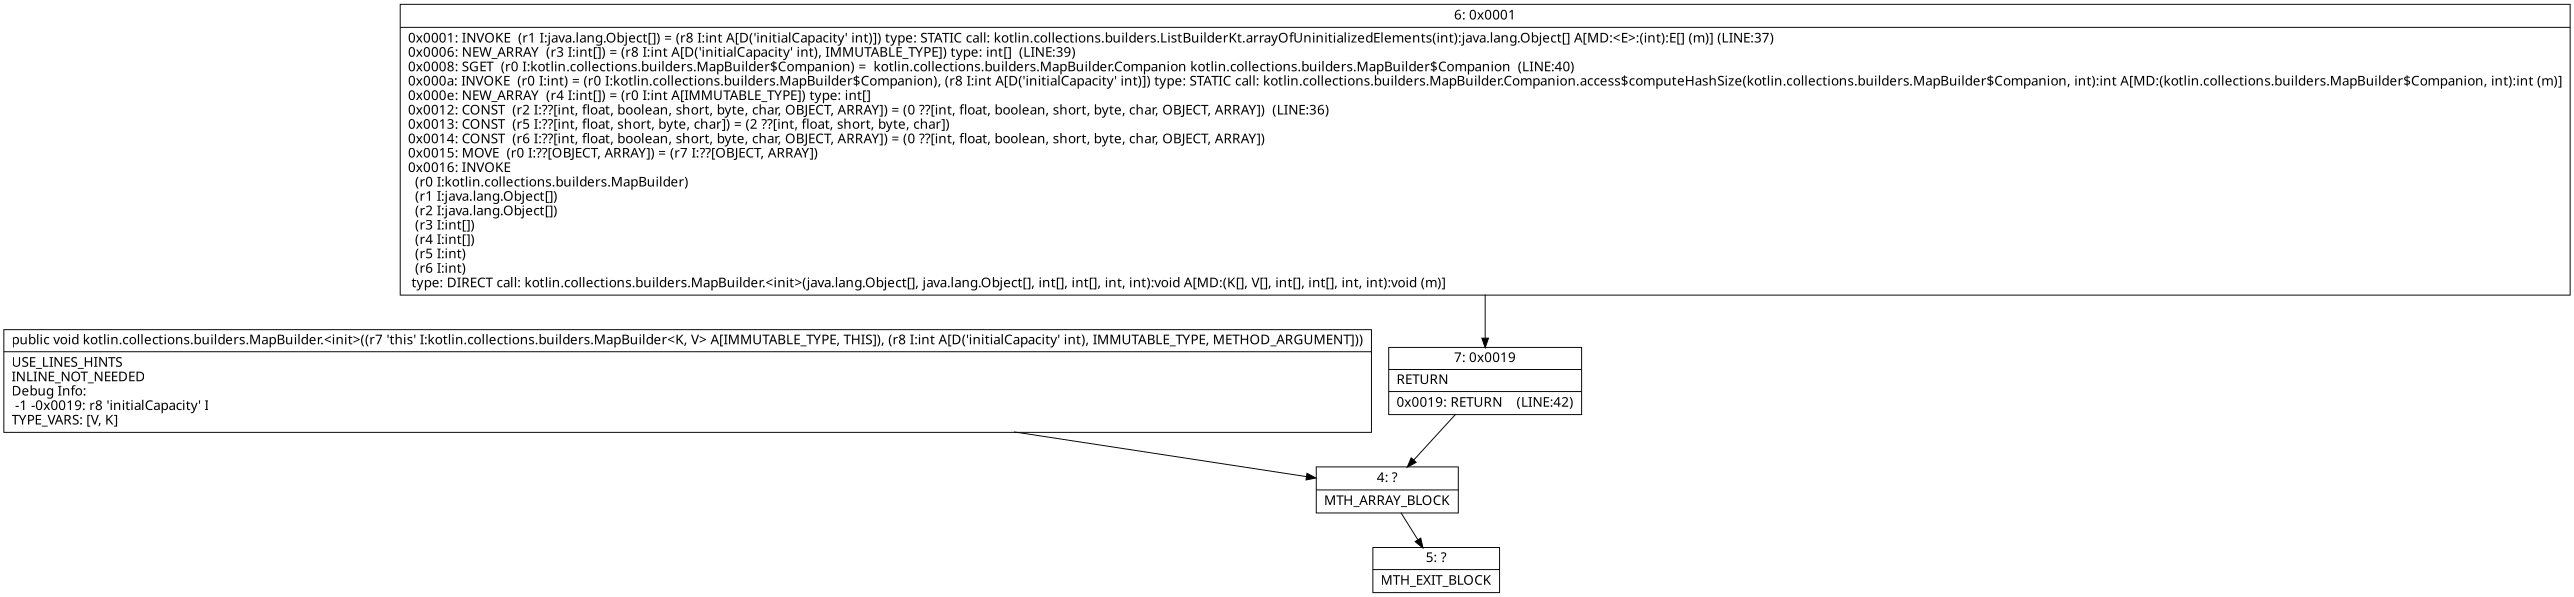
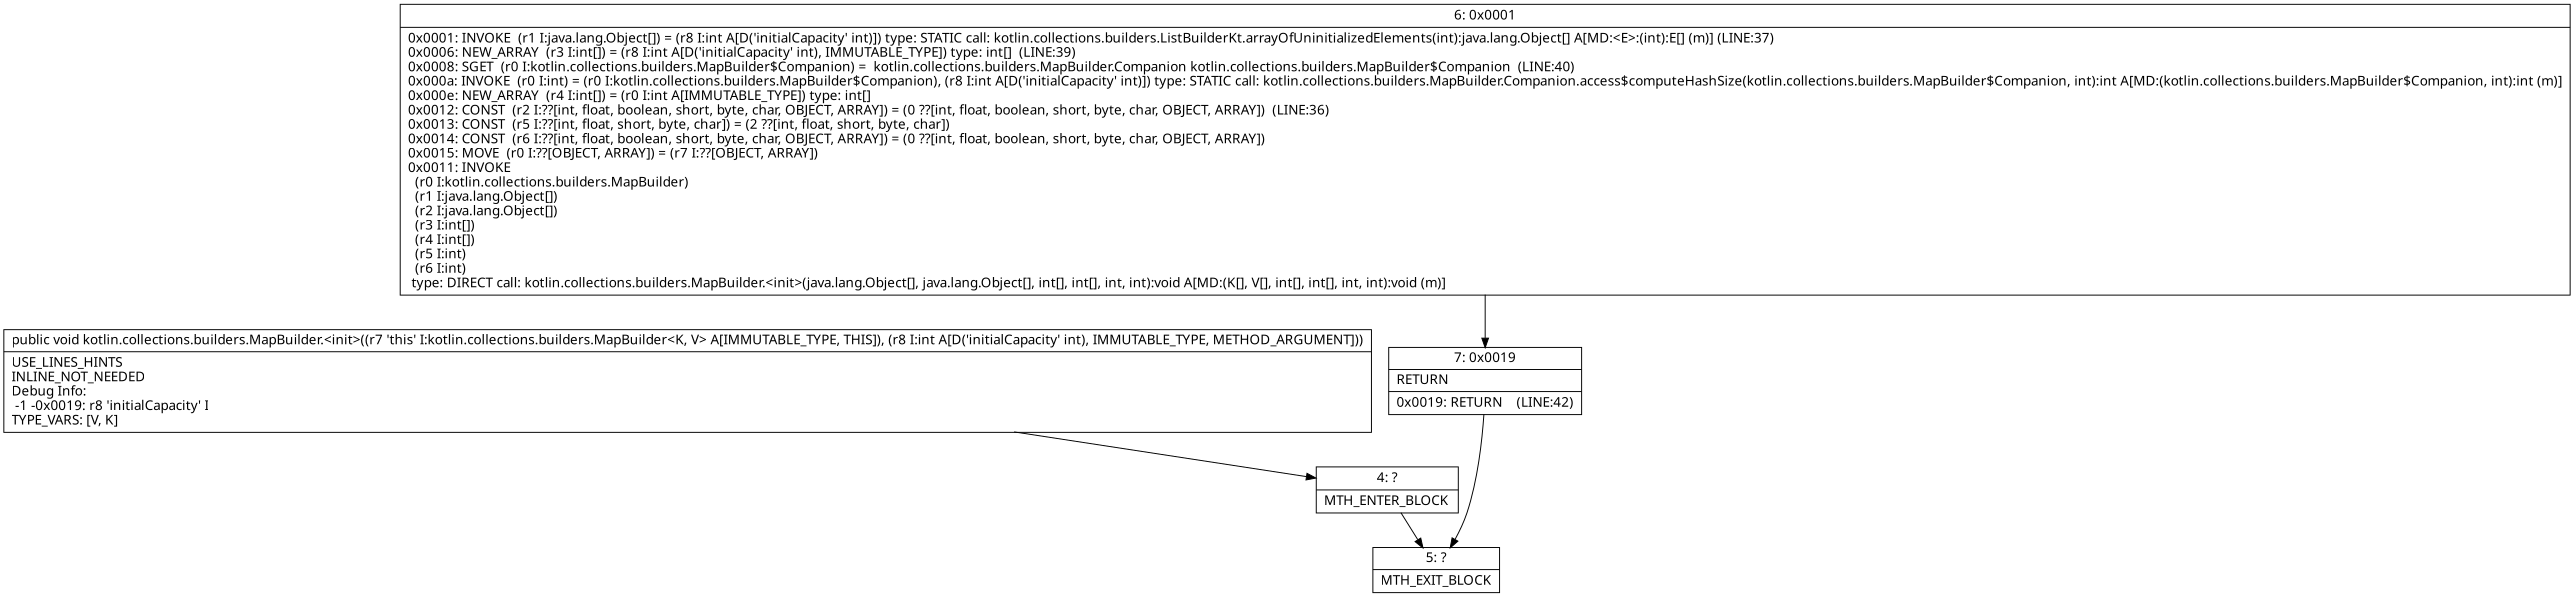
(463, 168) -> (463, 168)
(1435, 437) -> (1476, 478)
(1387, 501) -> (1386, 501)
